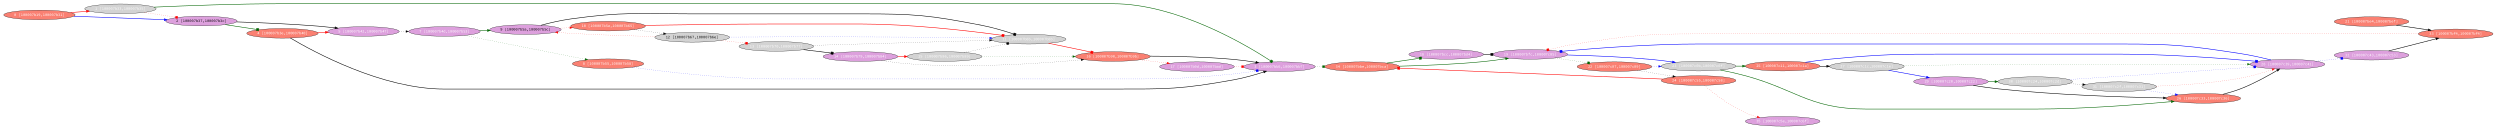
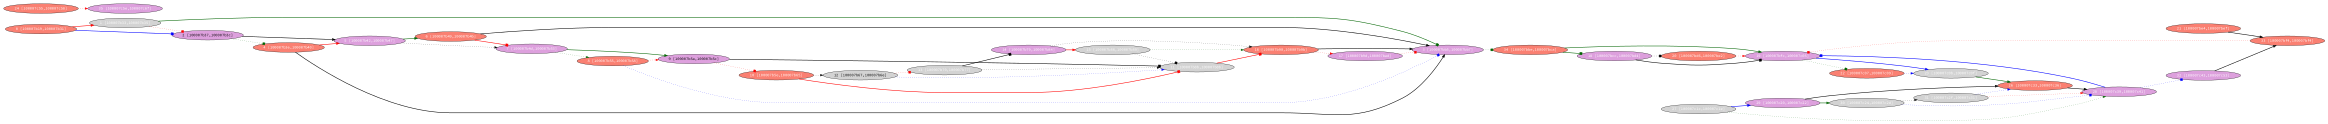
(119, 18) -> (123, 32)
(241, 27) -> (247, 41)
(565, 28) -> (734, 67)
(607, 35) -> (652, 60)
none -> (451, 37)
none -> (1699, 56)
(1783, 66) -> none
(1655, 73) -> none
(1532, 74) -> none
